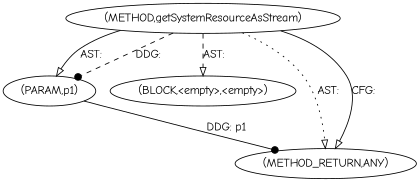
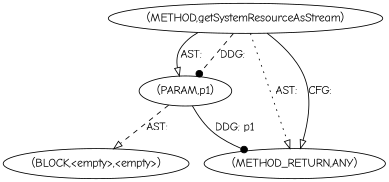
(203, 50) -> (145, 124)
